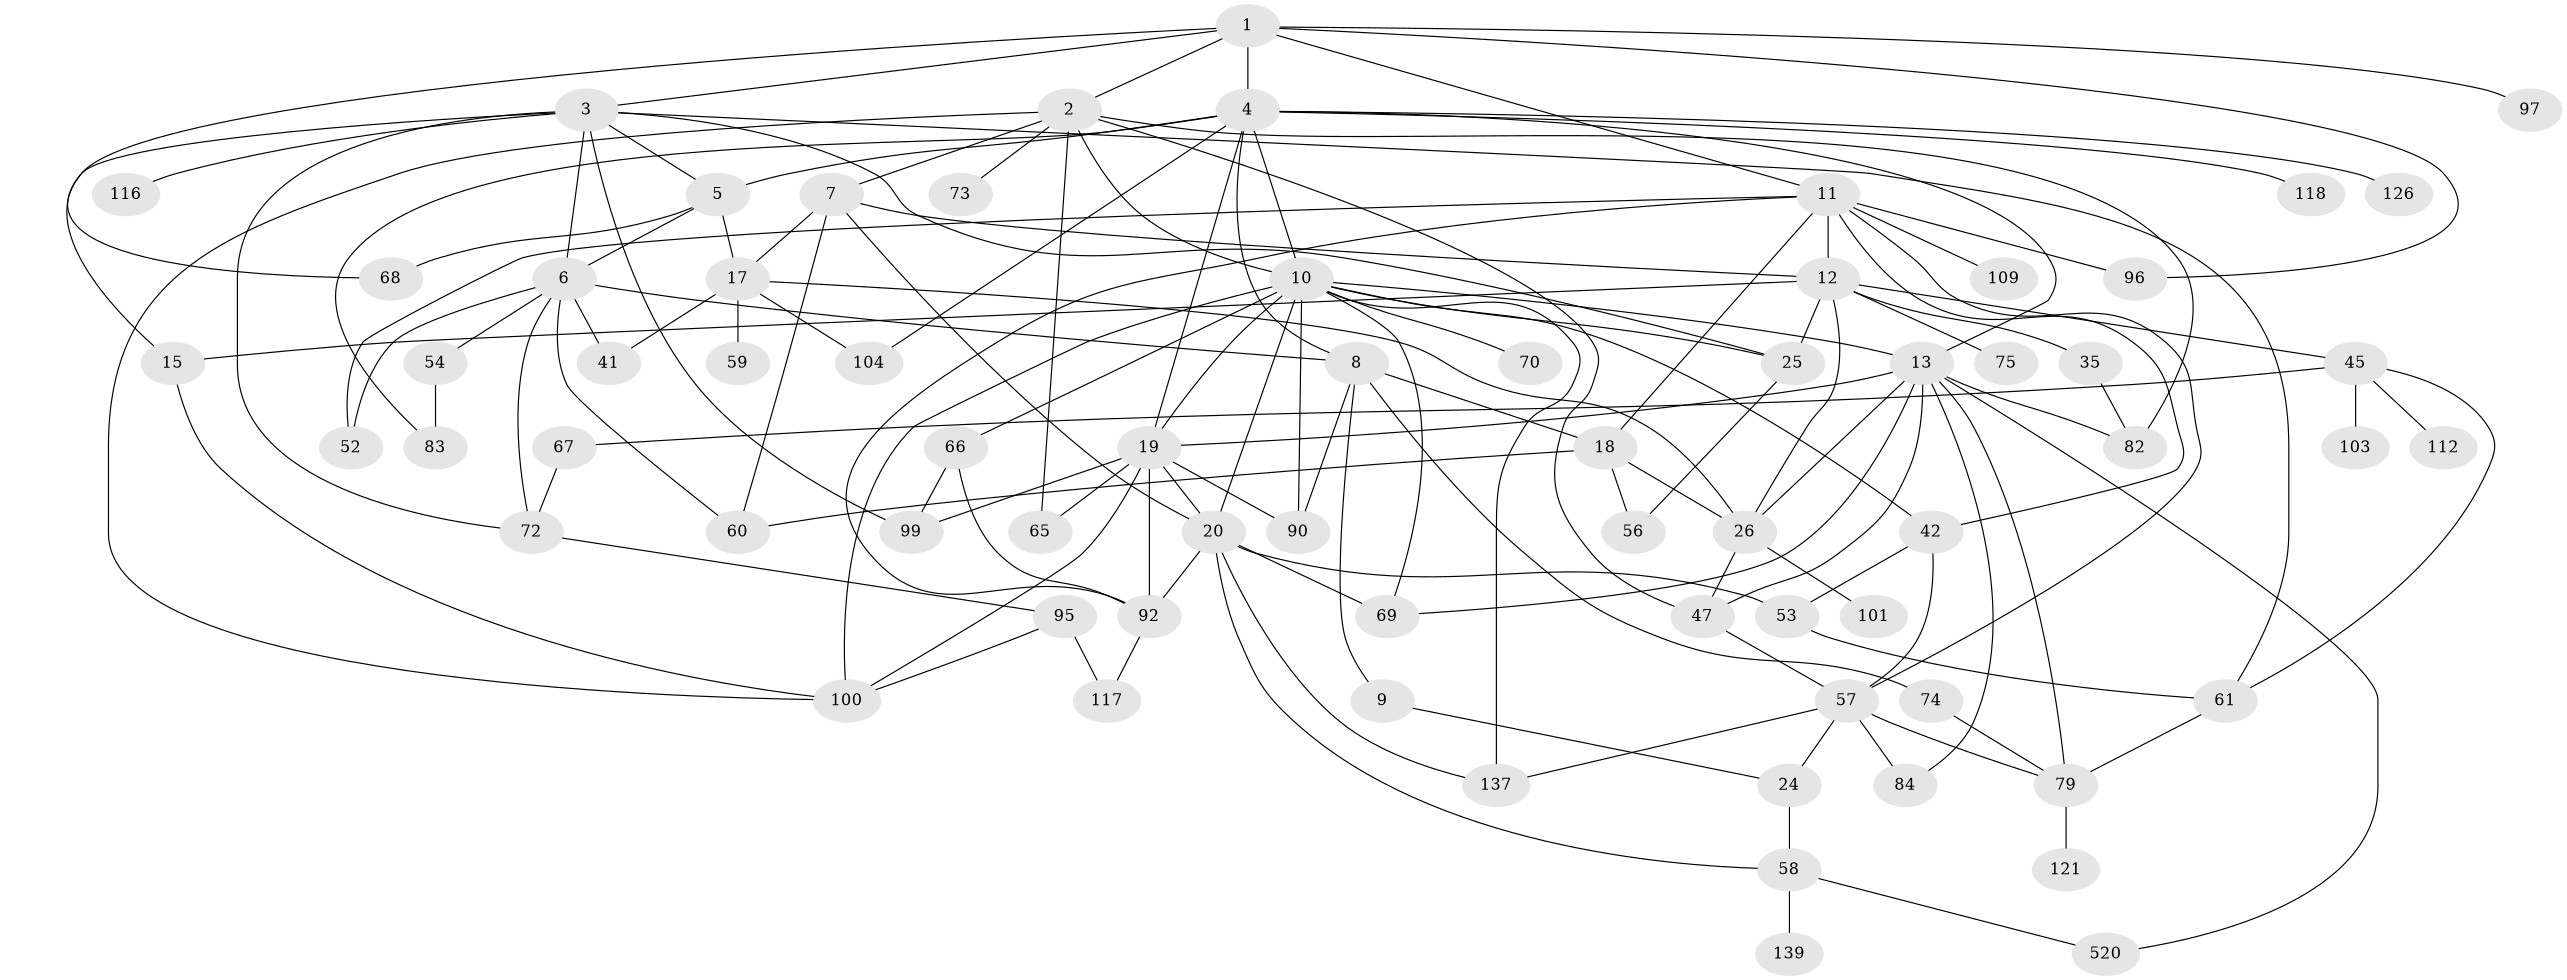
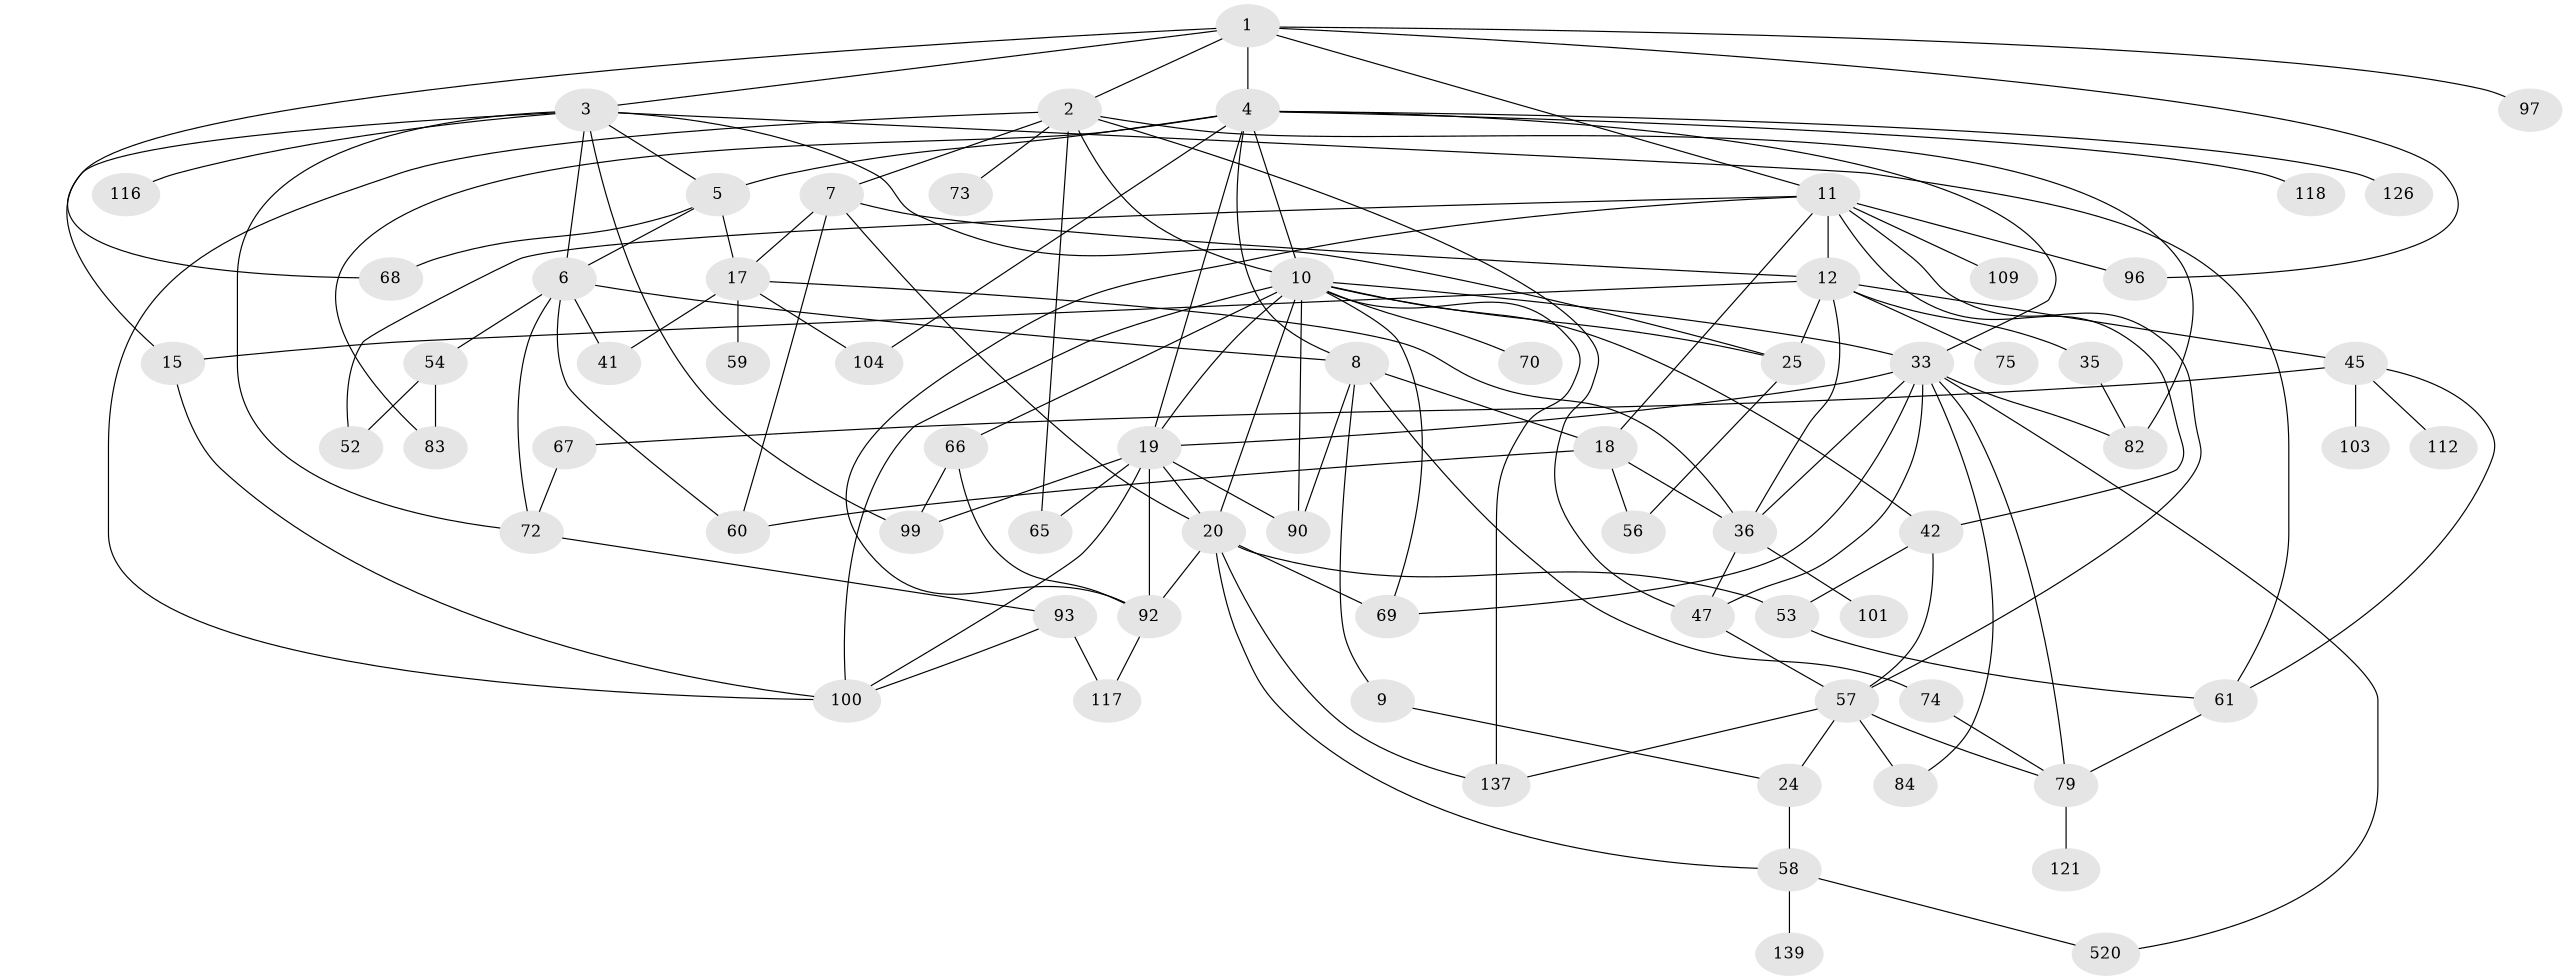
(418, 327) -> (398, 401)
(1922, 363) -> (1922, 363)
(1745, 532) -> (1745, 532)
(1065, 617) -> (1065, 617)
